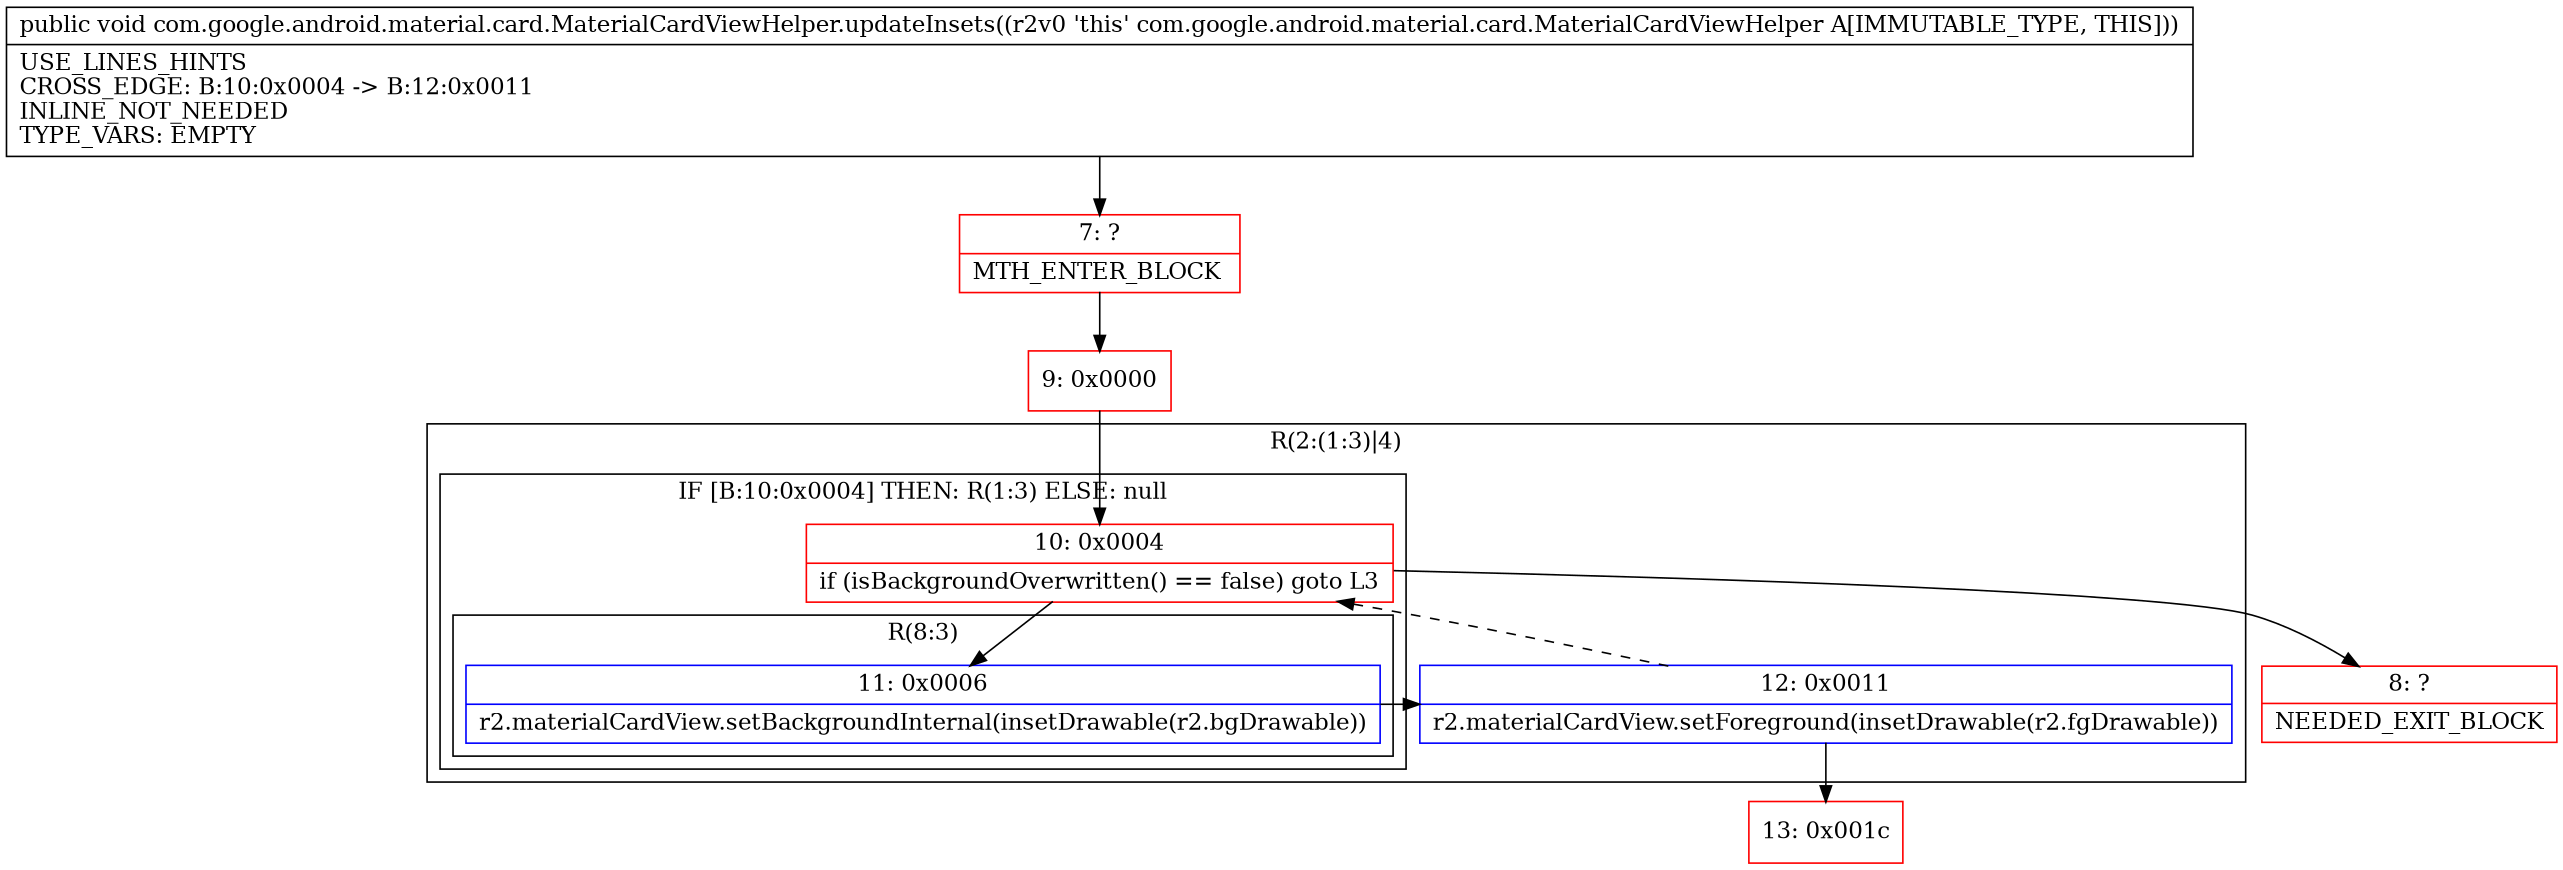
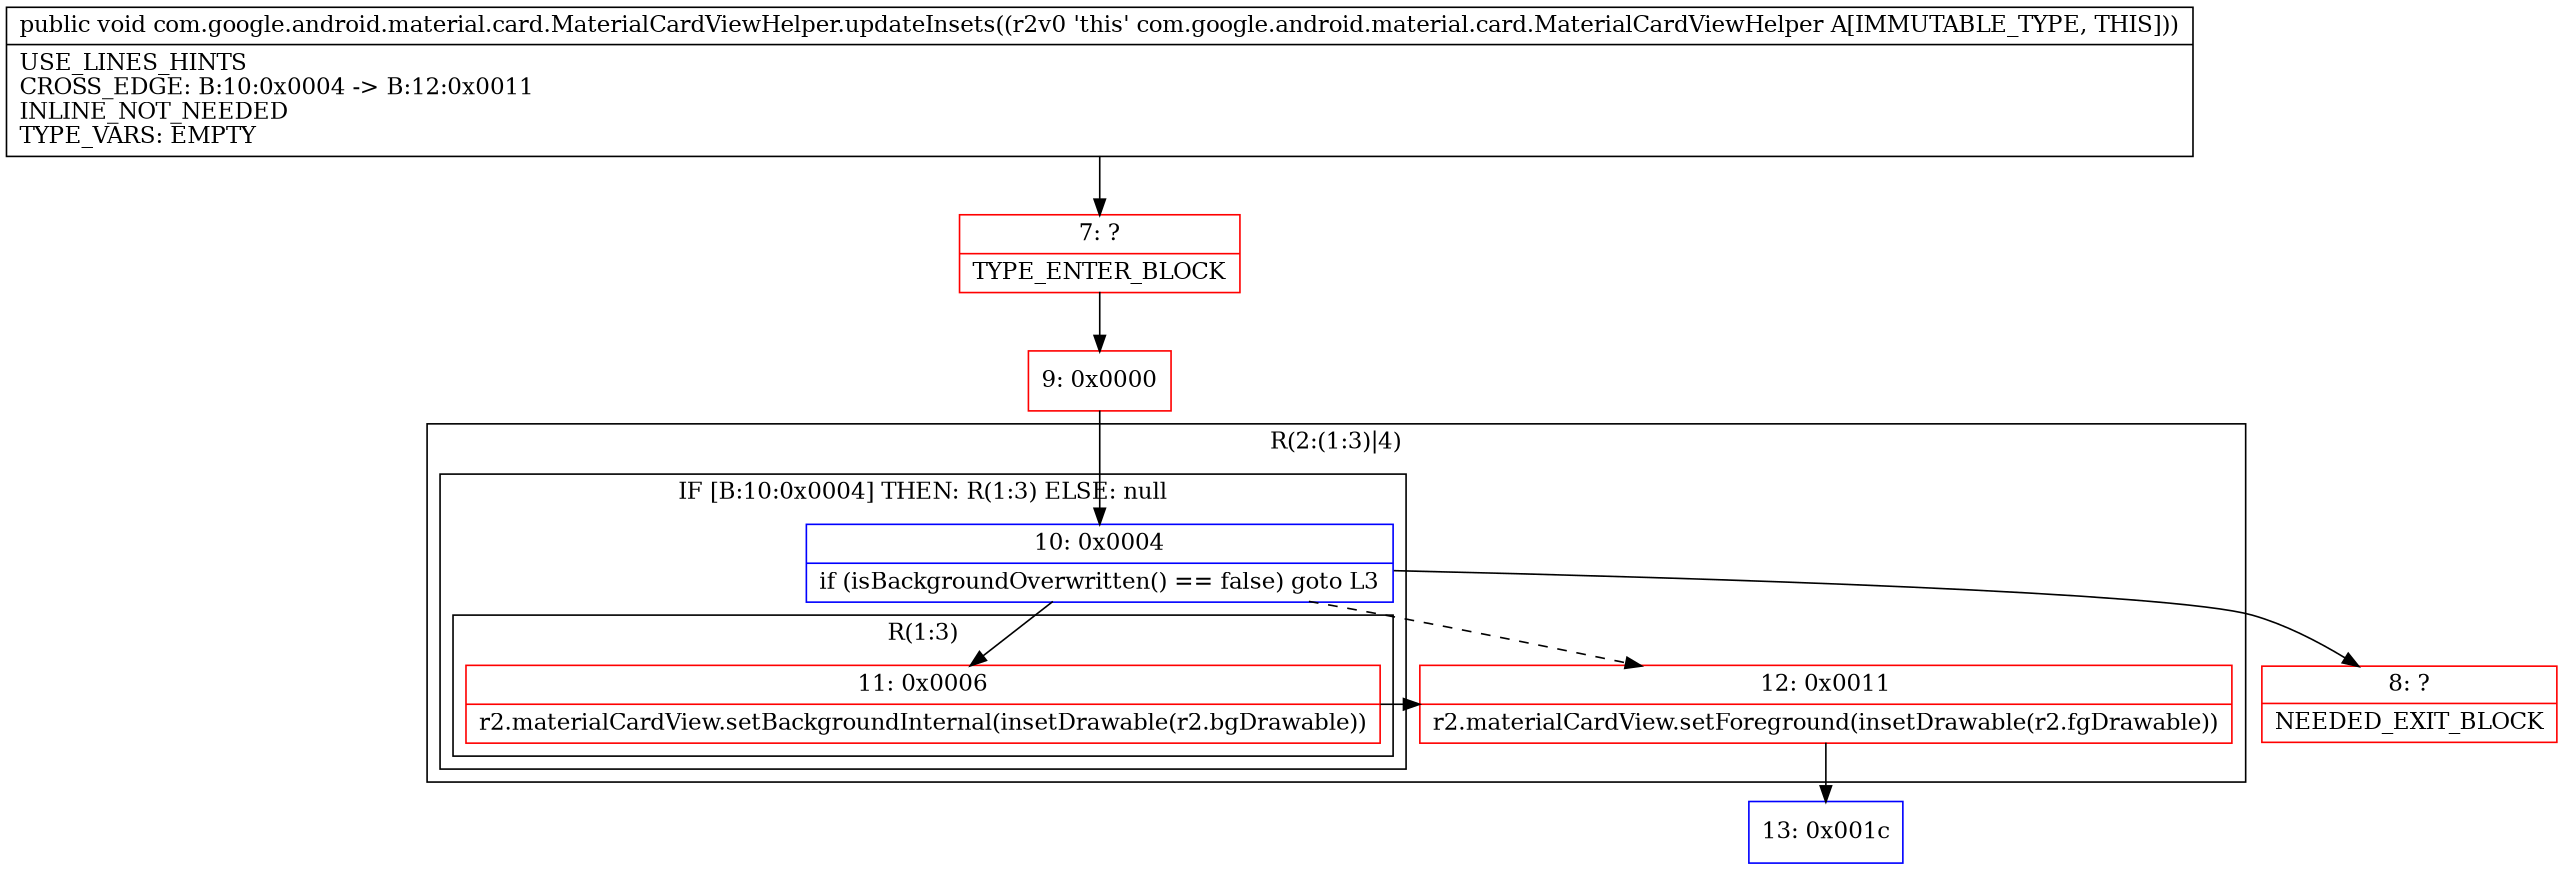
(1097, 272) -> (1100, 272)
(1100, 563) -> (1100, 563)
(923, 634) -> (923, 634)
(1511, 634) -> (1468, 631)
(923, 704) -> (923, 704)
(1826, 704) -> (1826, 704)
(1826, 832) -> (1826, 832)
